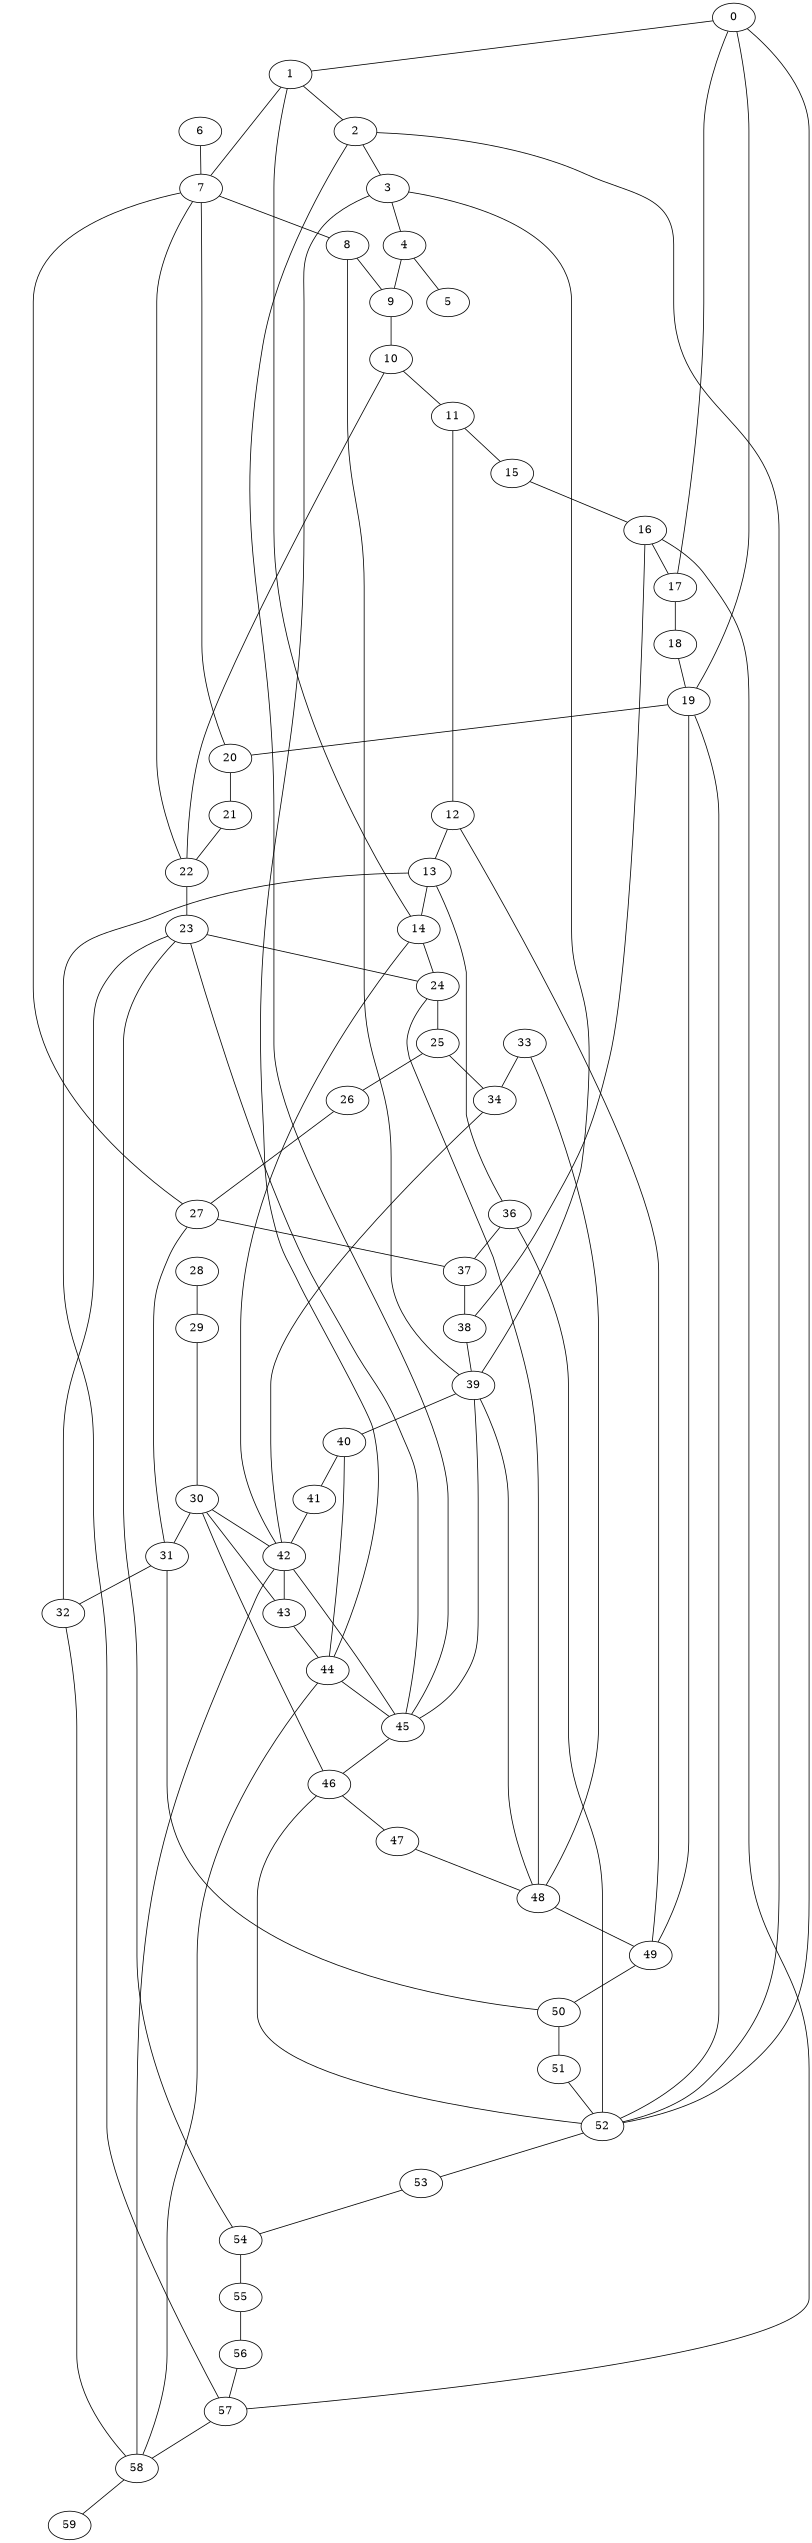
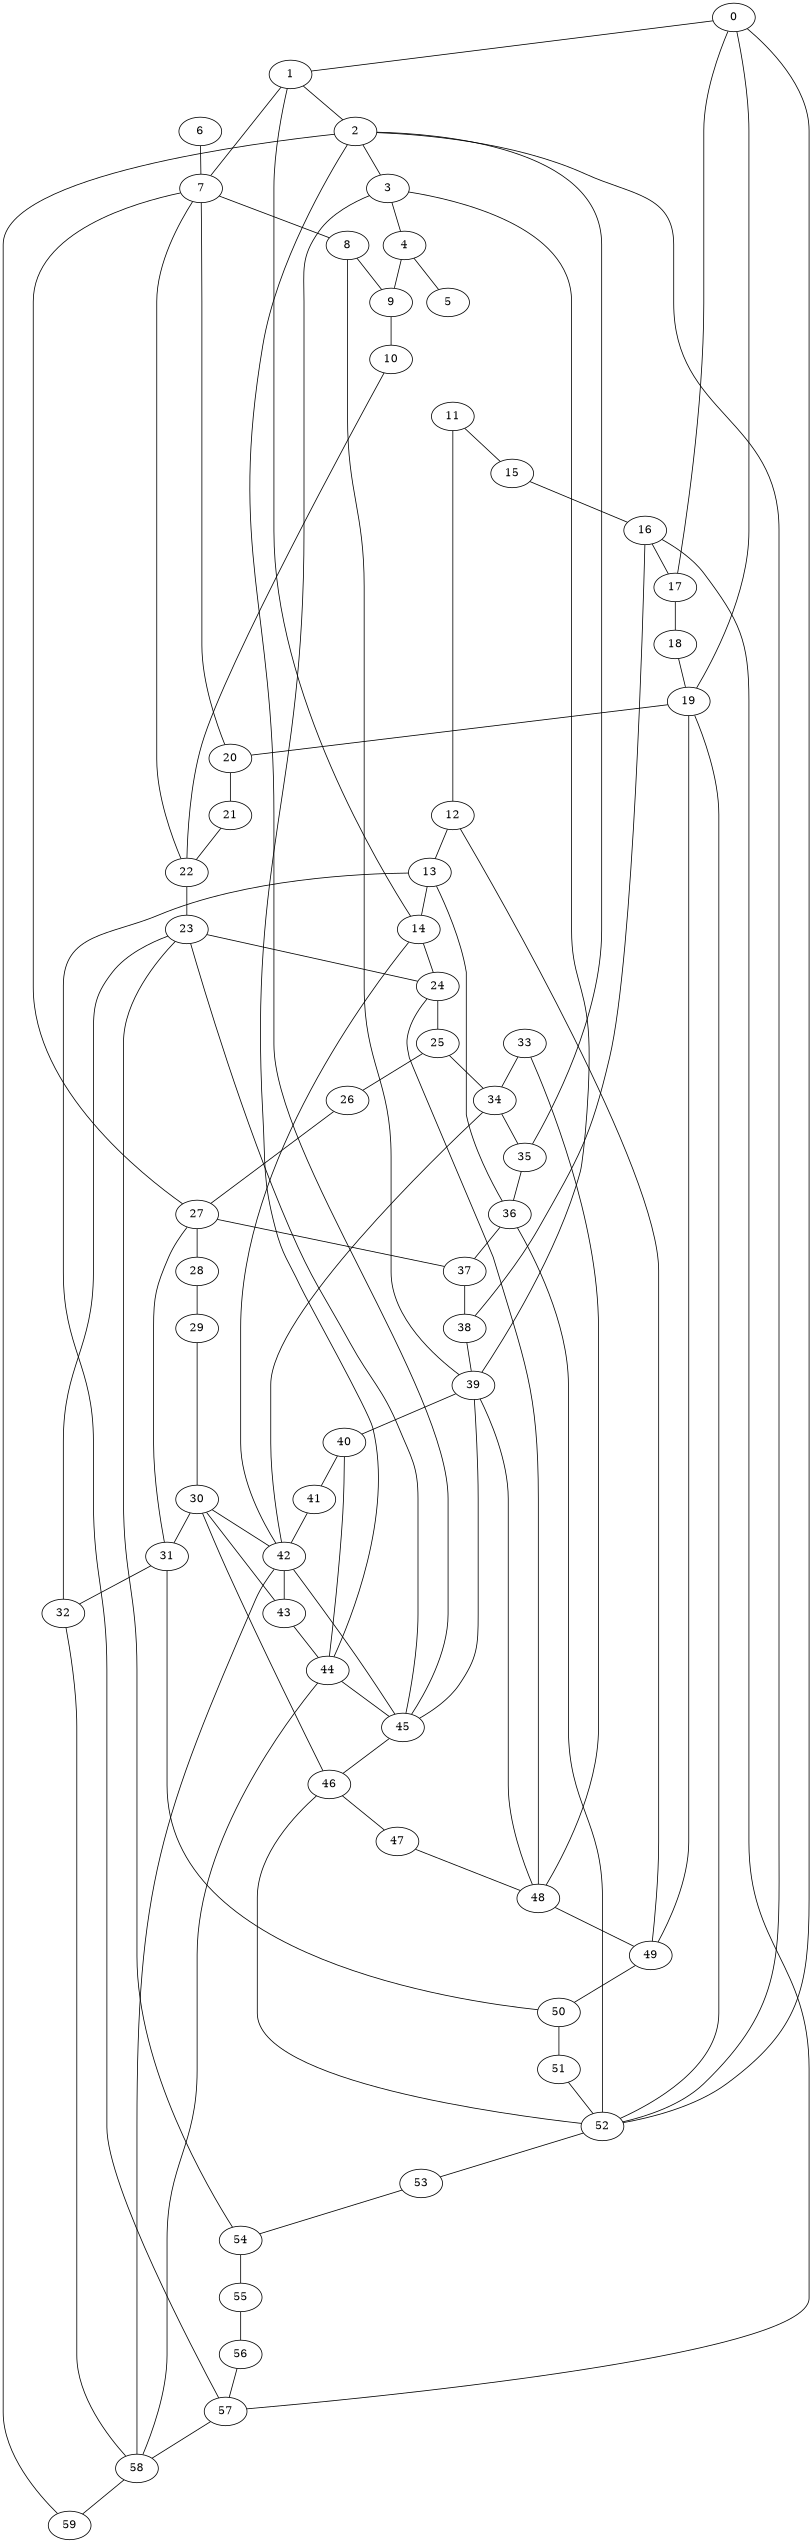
(422, 388) -> none
none -> (525, 1157)
none -> (3, 1206)
none -> (197, 1243)
